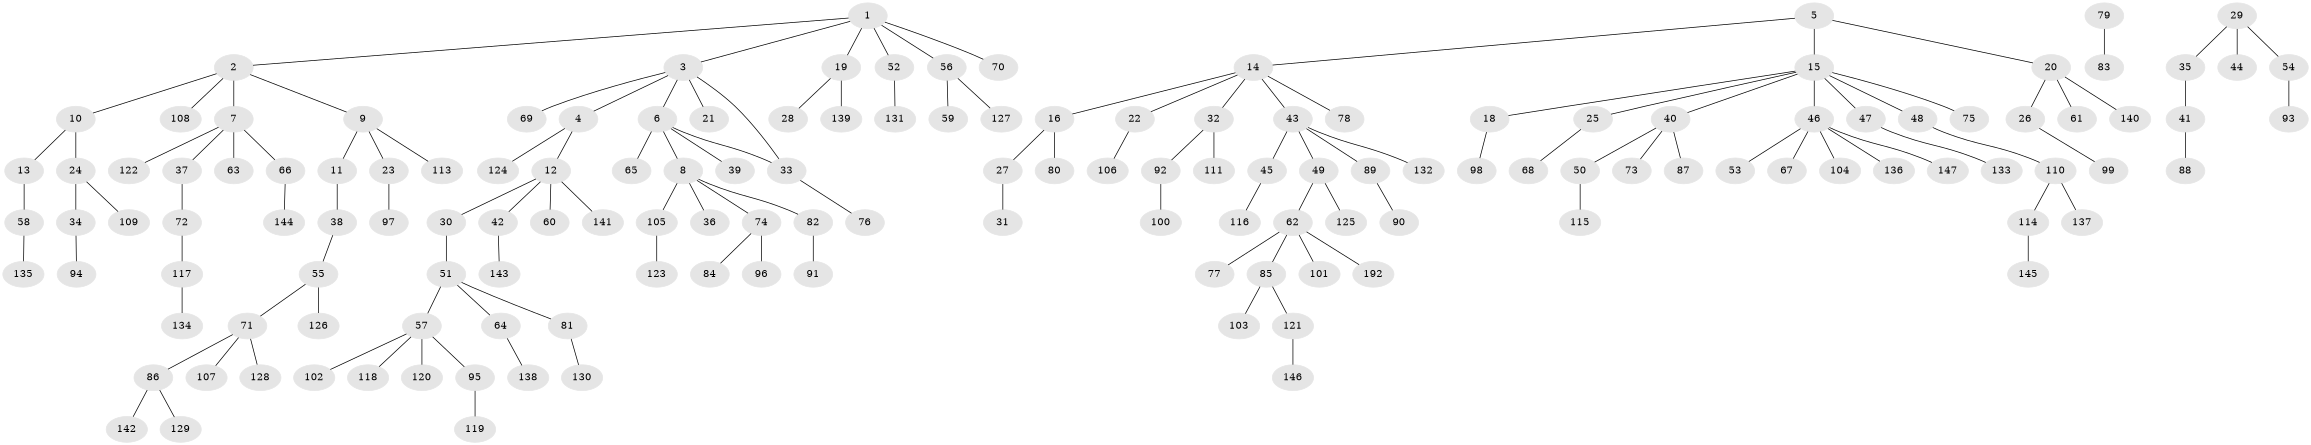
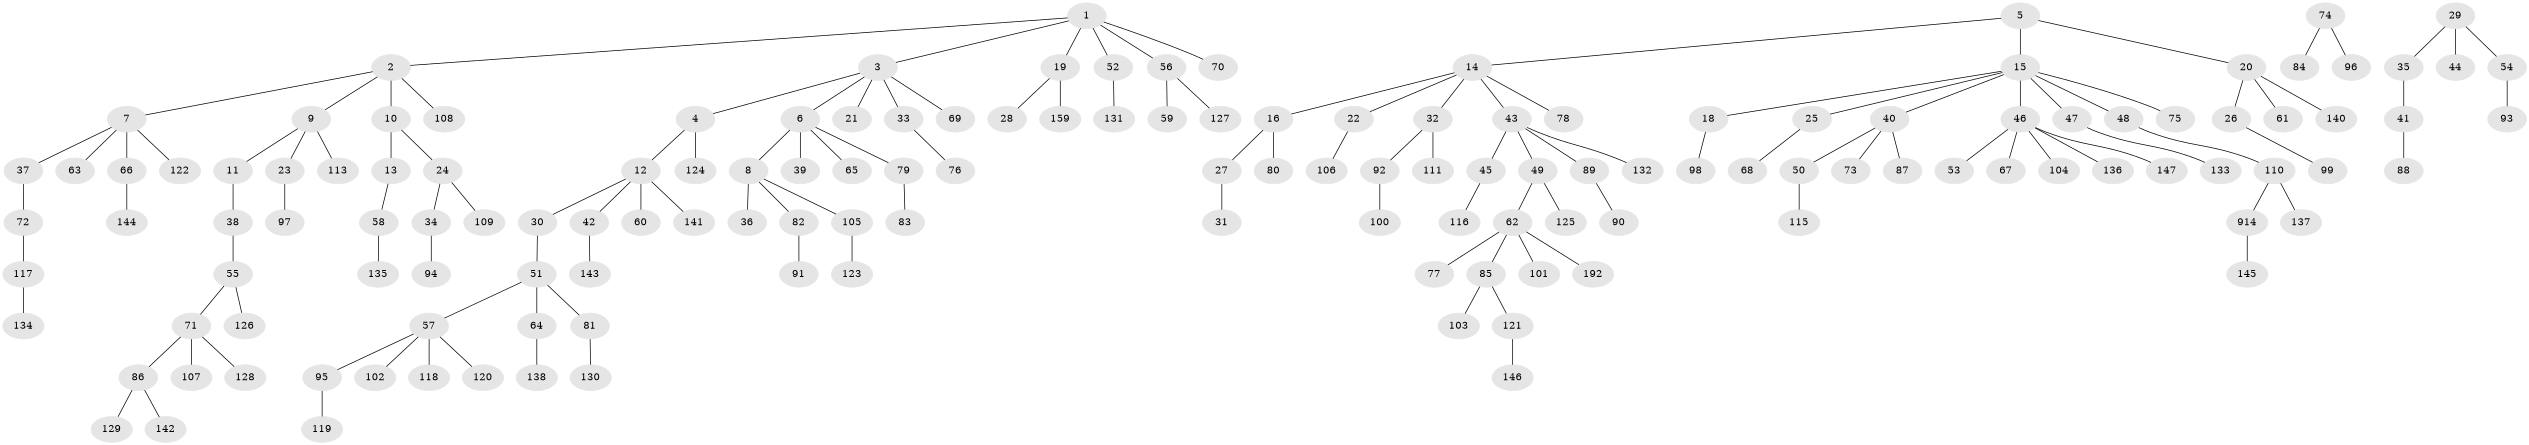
(841, 119) -> (1060, 119)
(722, 145) -> (852, 145)
(723, 197) -> none
(2028, 223) -> (2247, 223)
